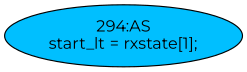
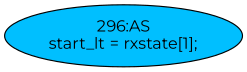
(124, 36) -> (124, 36)
